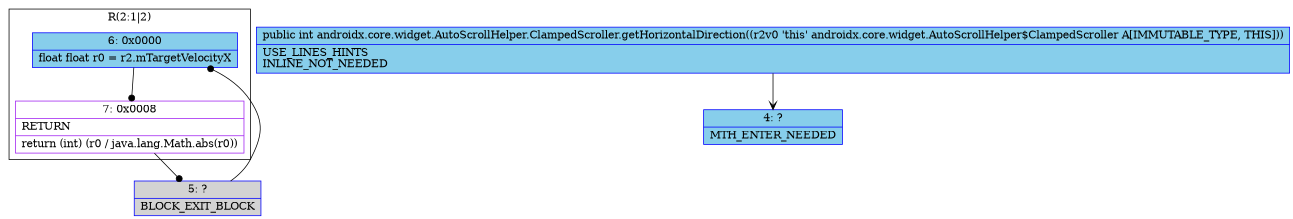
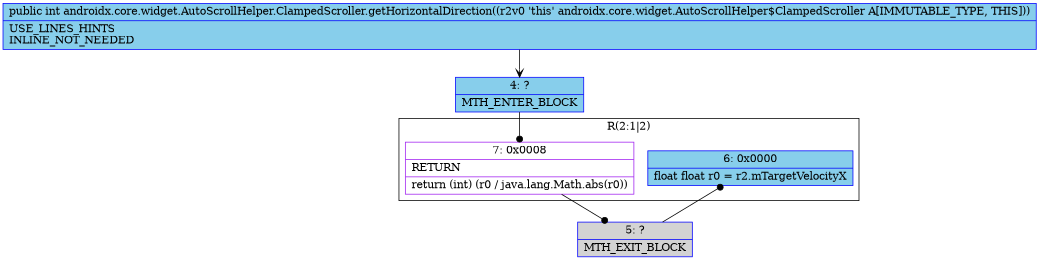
(133, 81) -> (520, 124)
(773, 135) -> (520, 103)
(198, 207) -> (635, 248)
